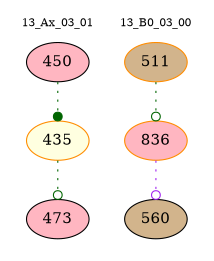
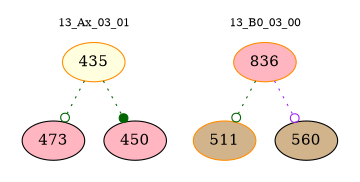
(58, 97) -> (112, 97)
(156, 97) -> (247, 97)
